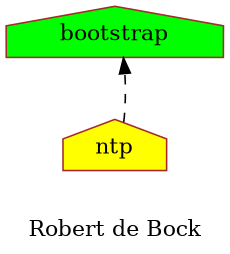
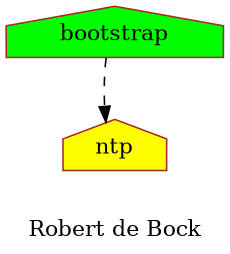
(125, 98) -> (104, 82)
